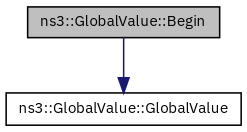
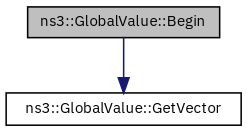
(124, 109) -> (124, 109)
